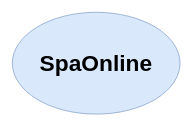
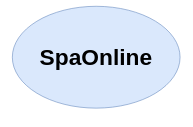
(96, 63) -> (96, 57)
